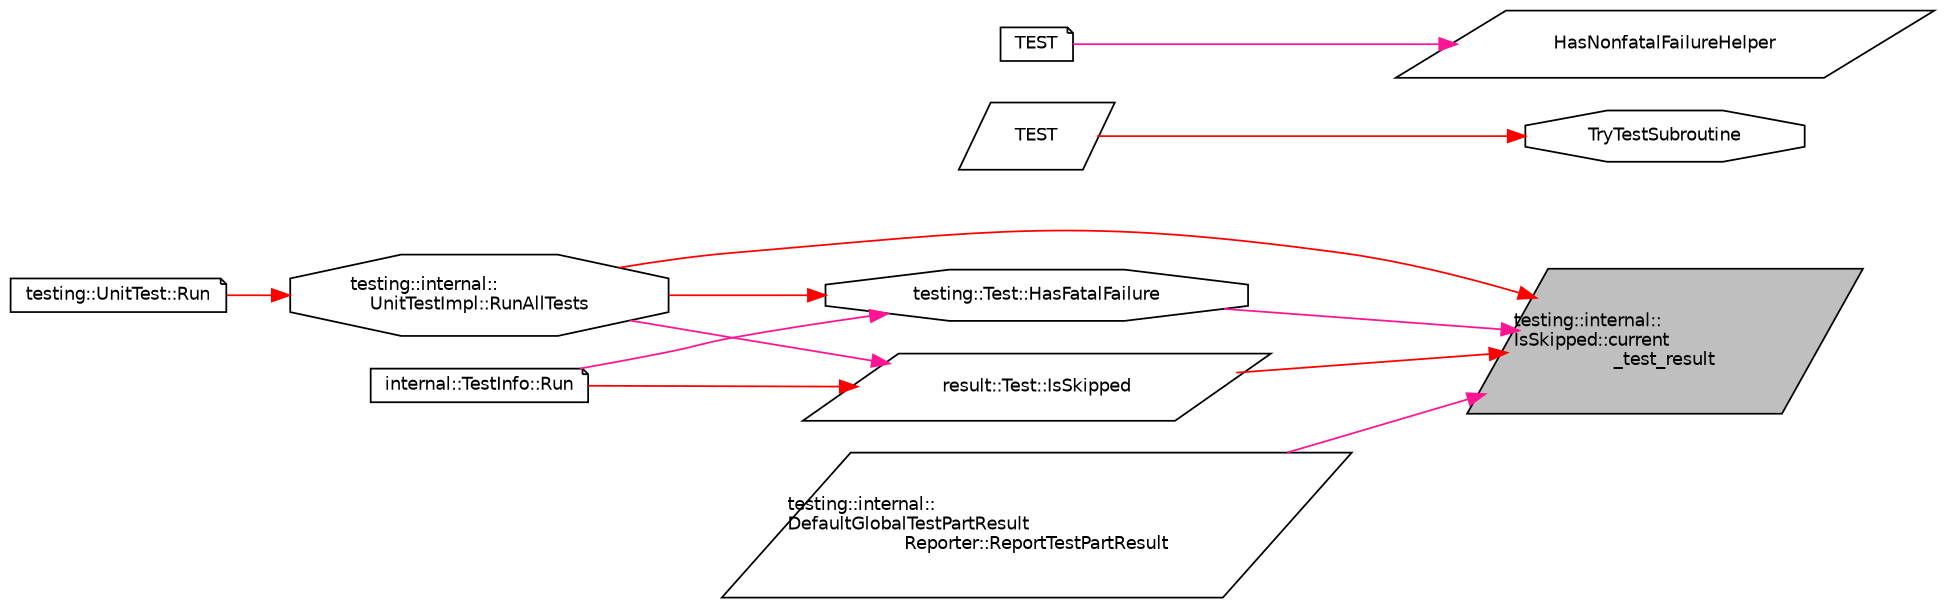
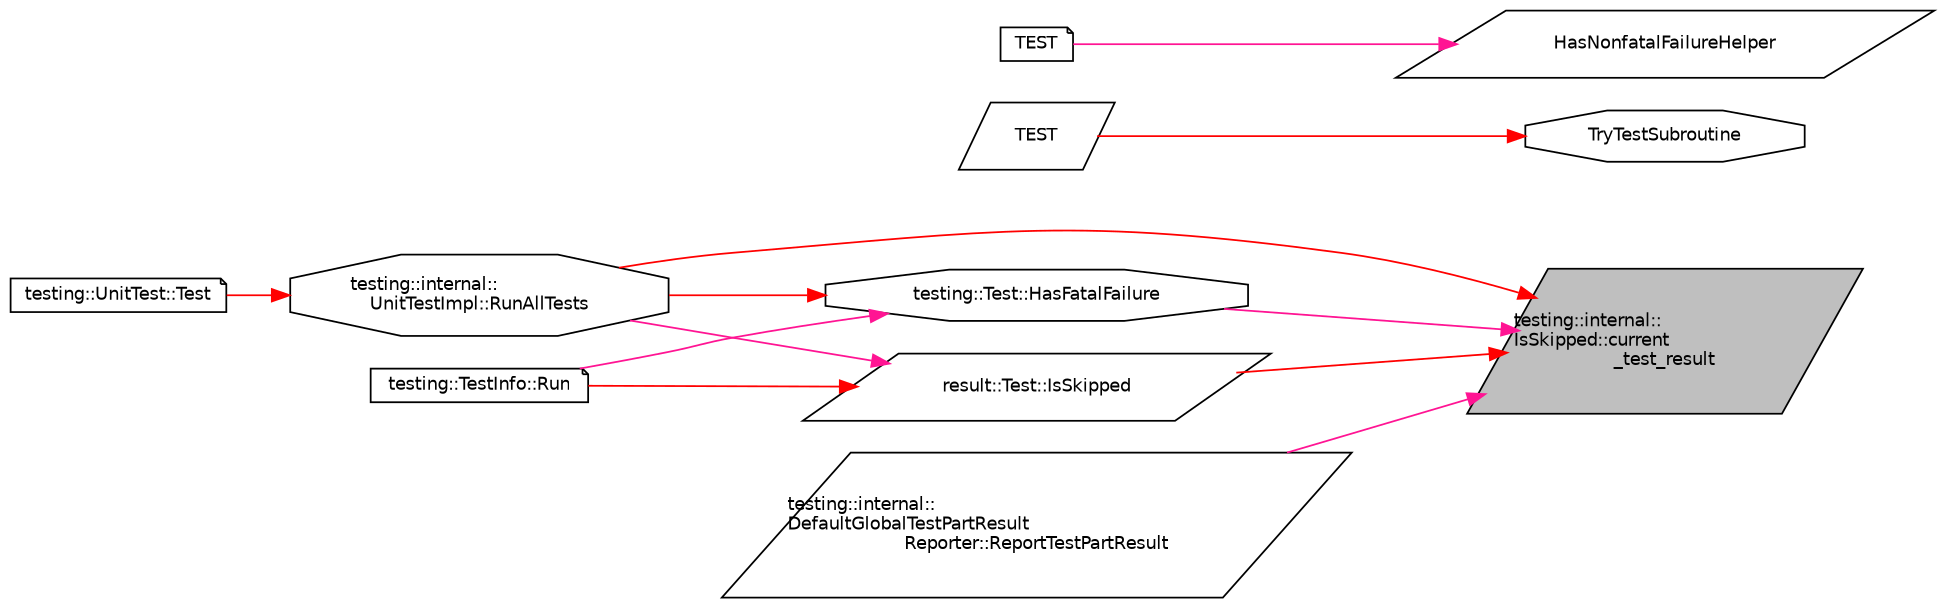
(118, 295) -> (118, 295)
(479, 385) -> (479, 385)
